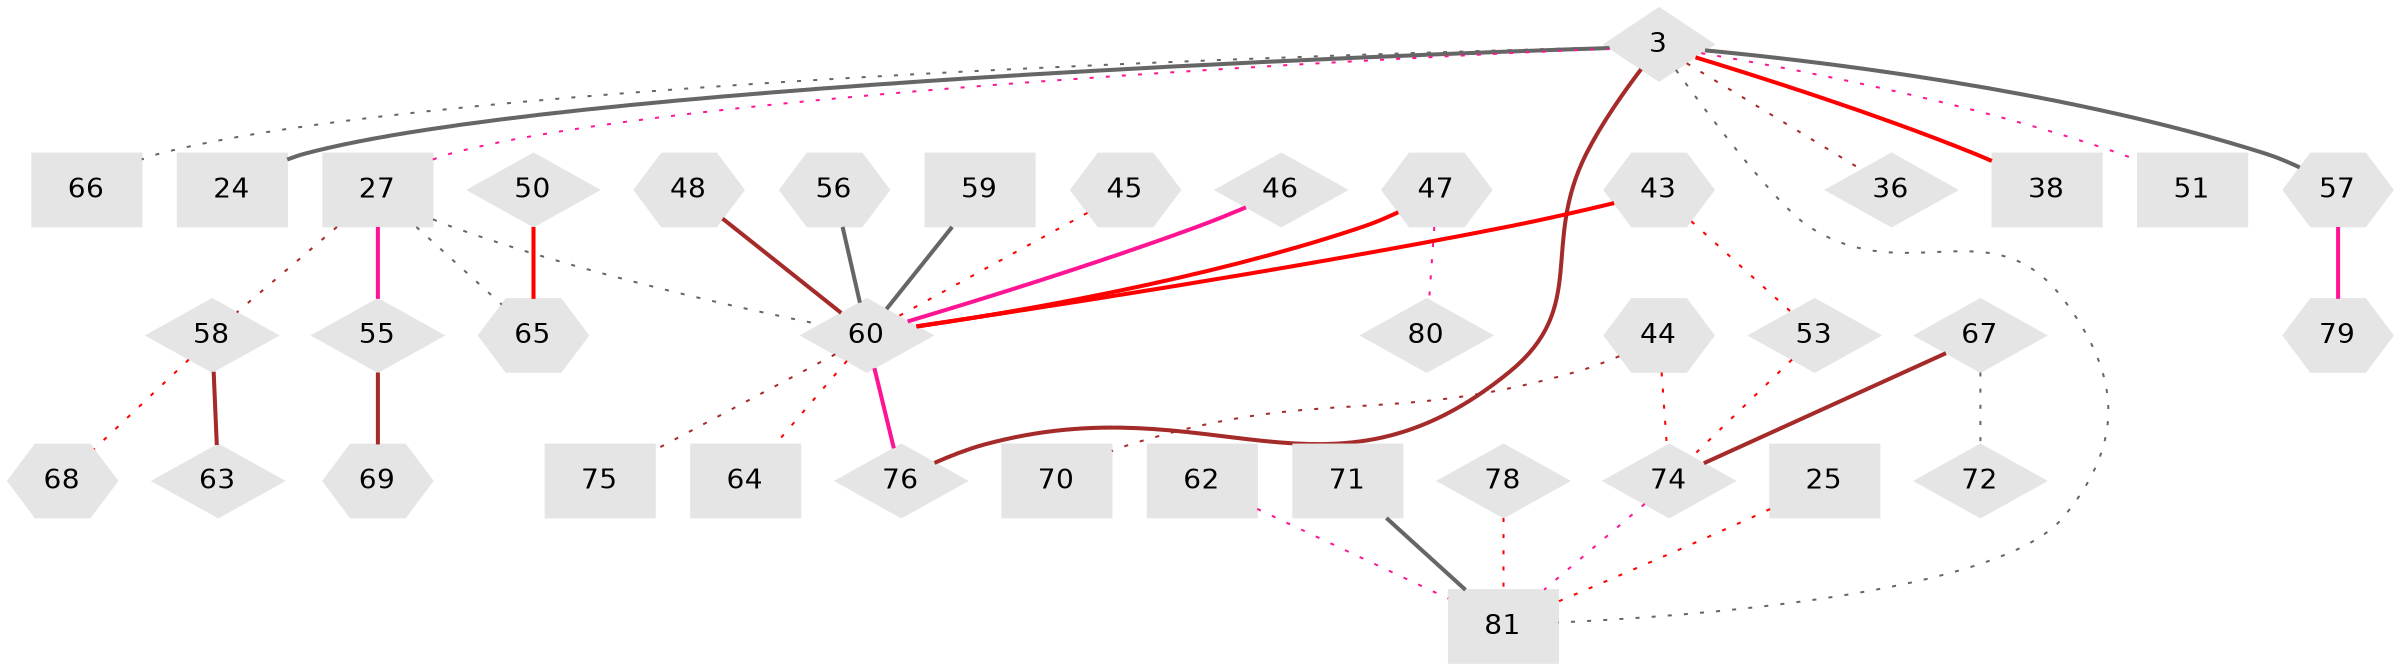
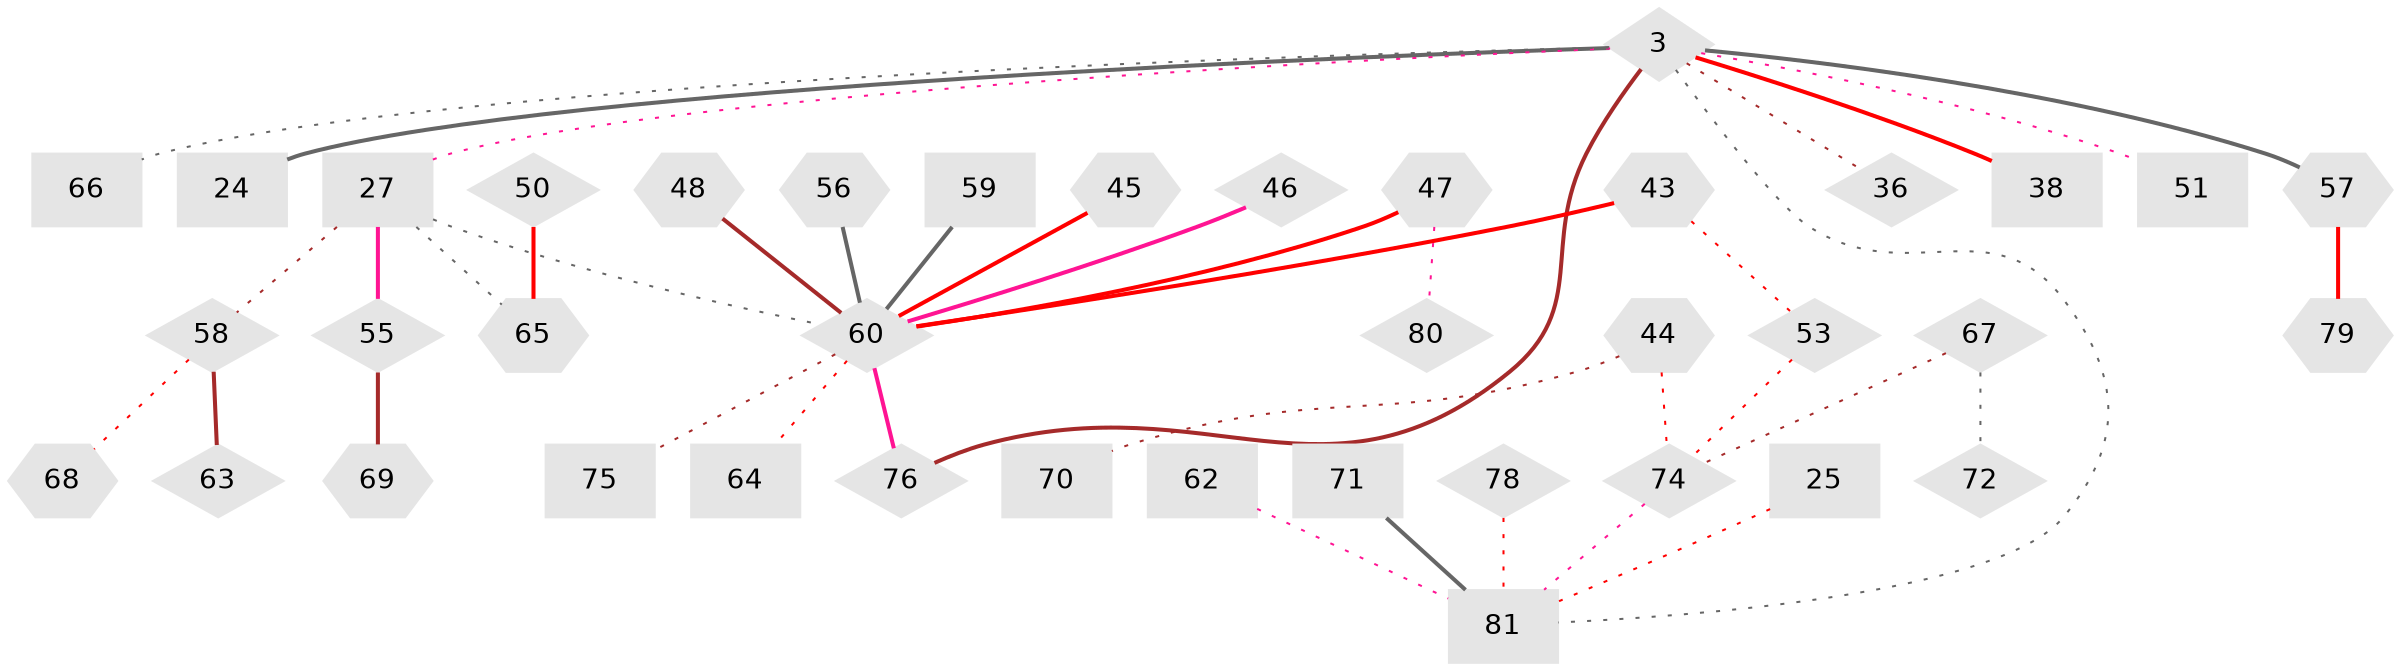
(2338, 263) -> (2338, 263)
(993, 264) -> (993, 264)
(1825, 408) -> (1825, 408)
